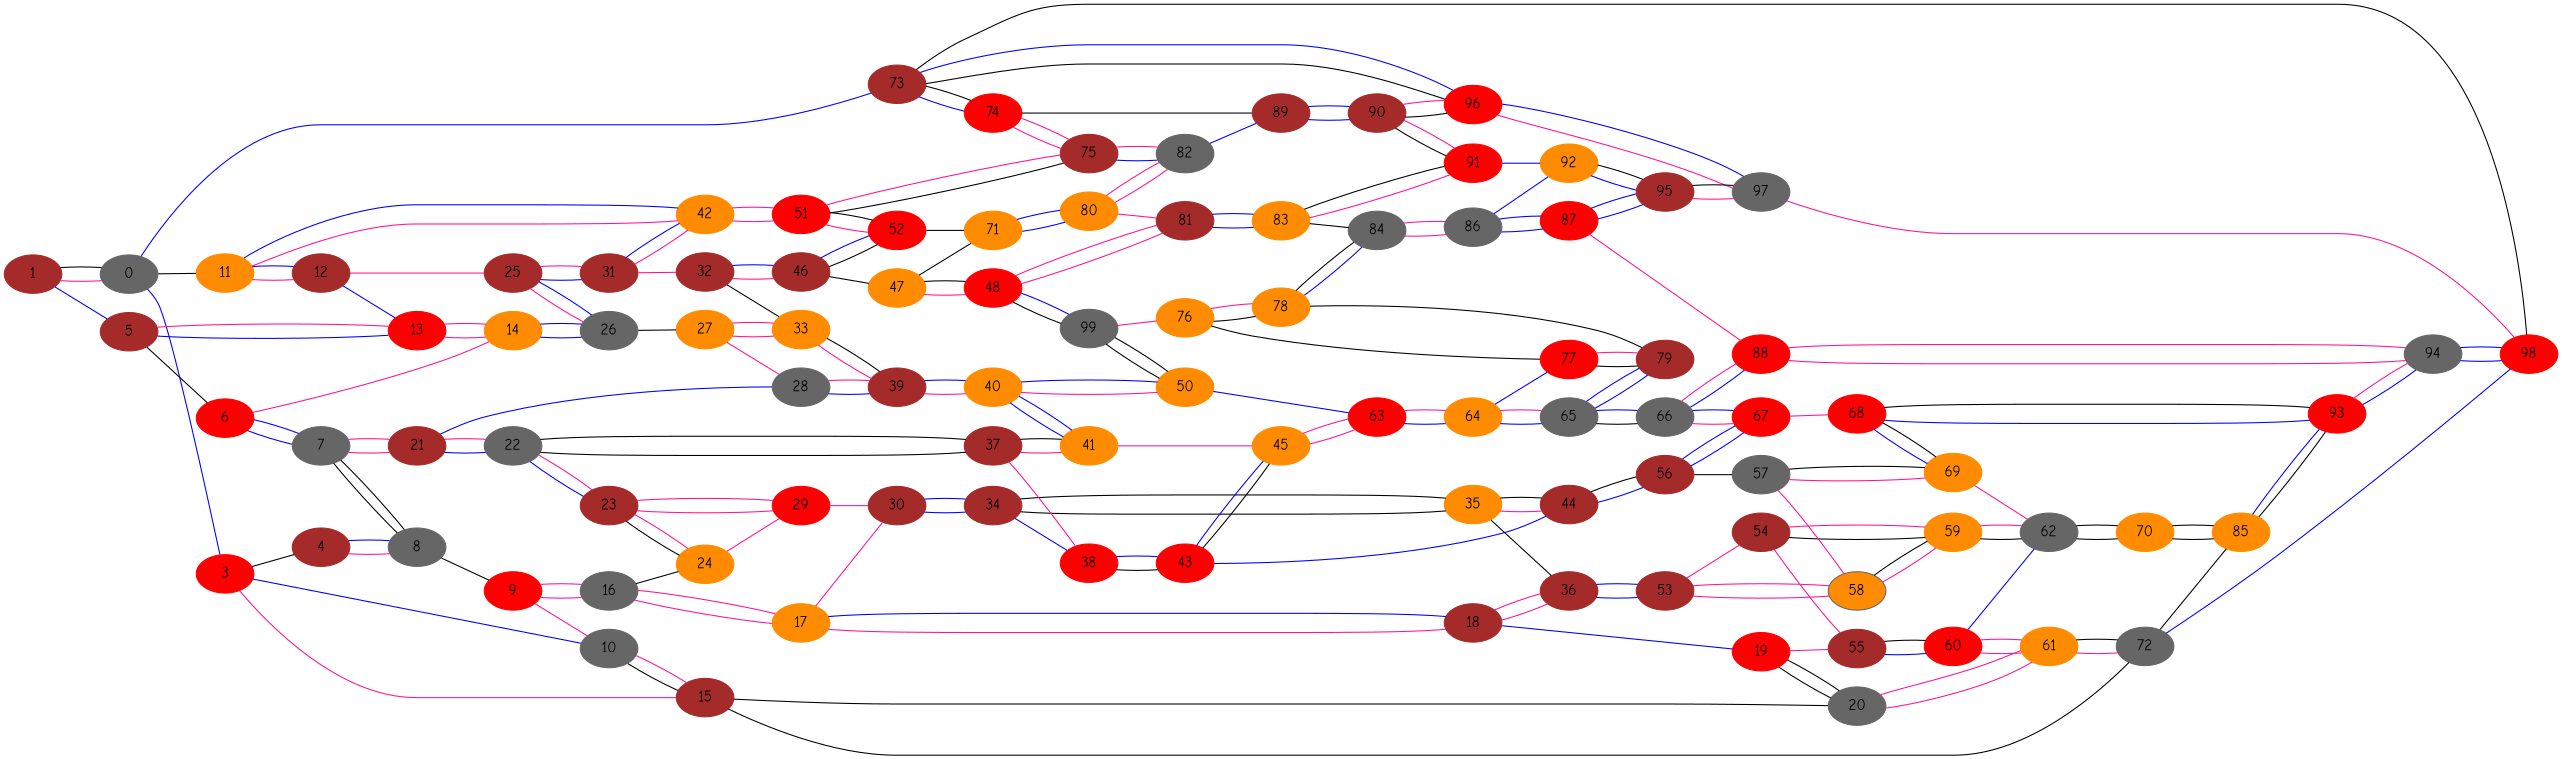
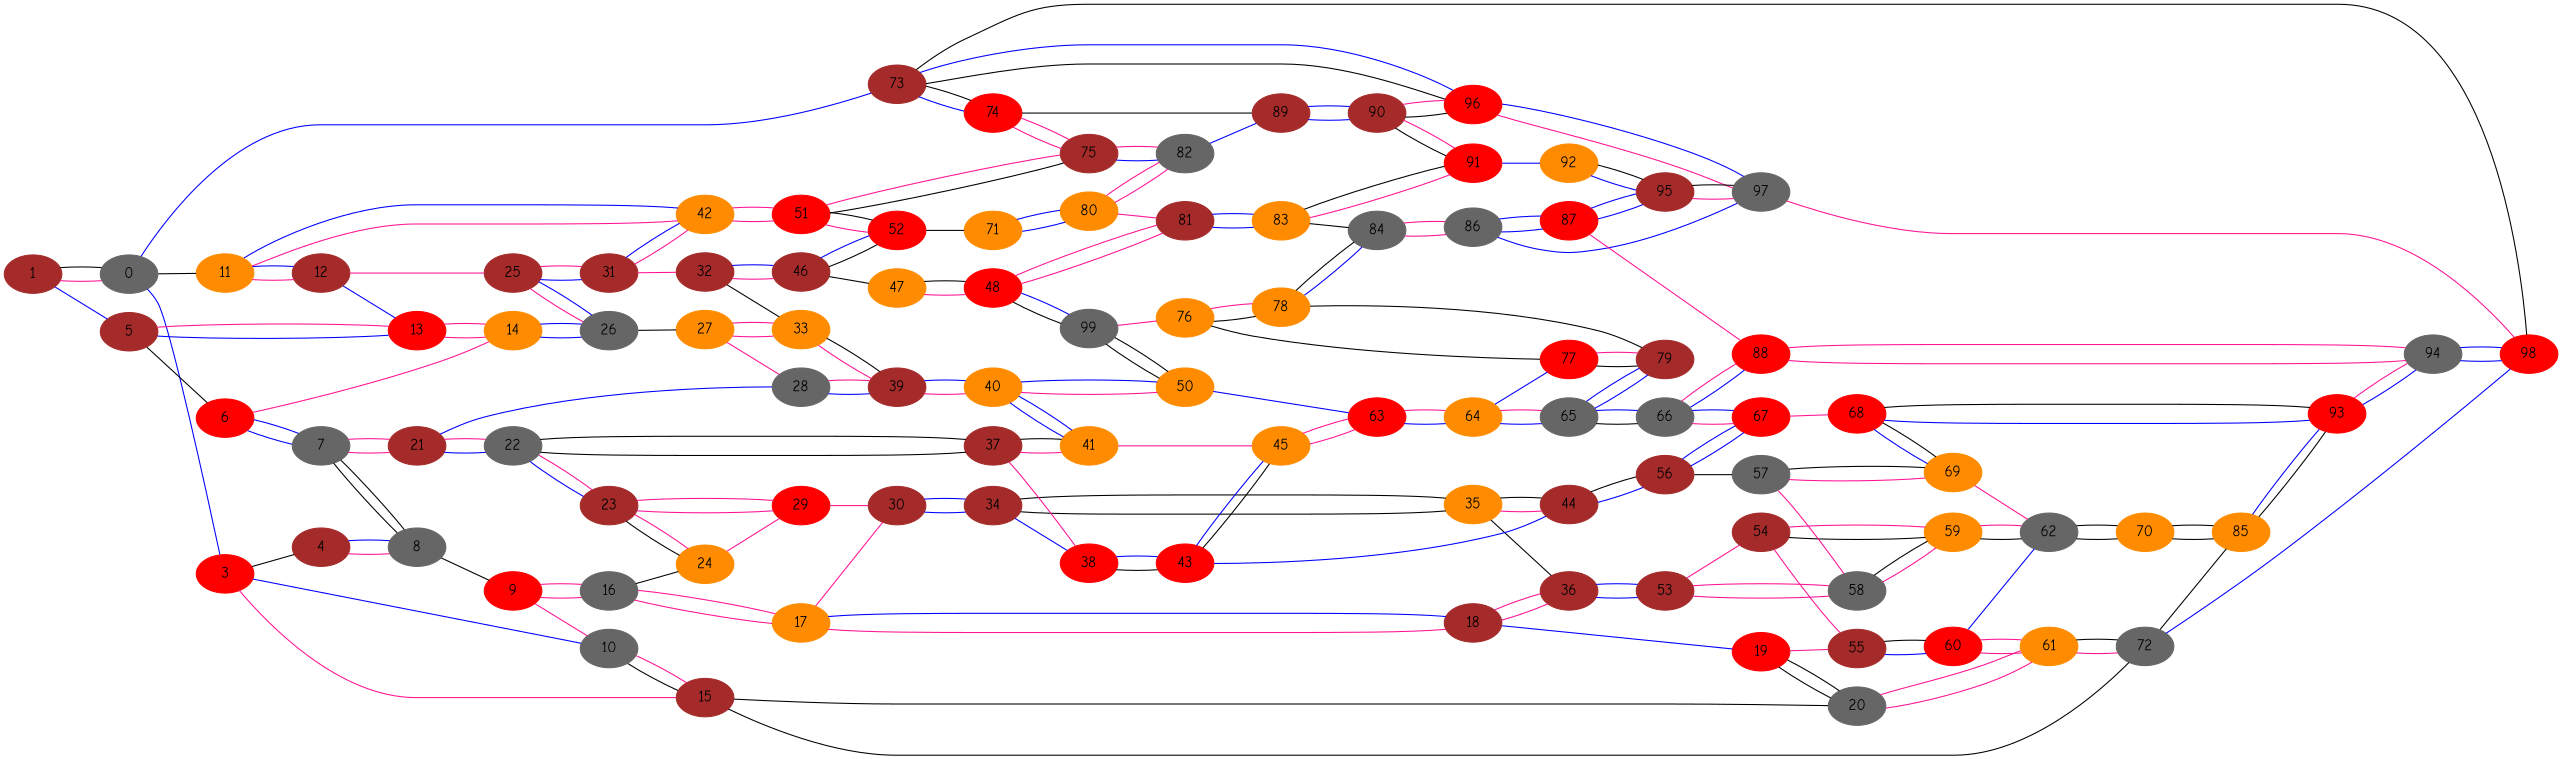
(1521, 195) -> (1620, 245)
(945, 259) -> none
(1857, 591) -> (1857, 591)
